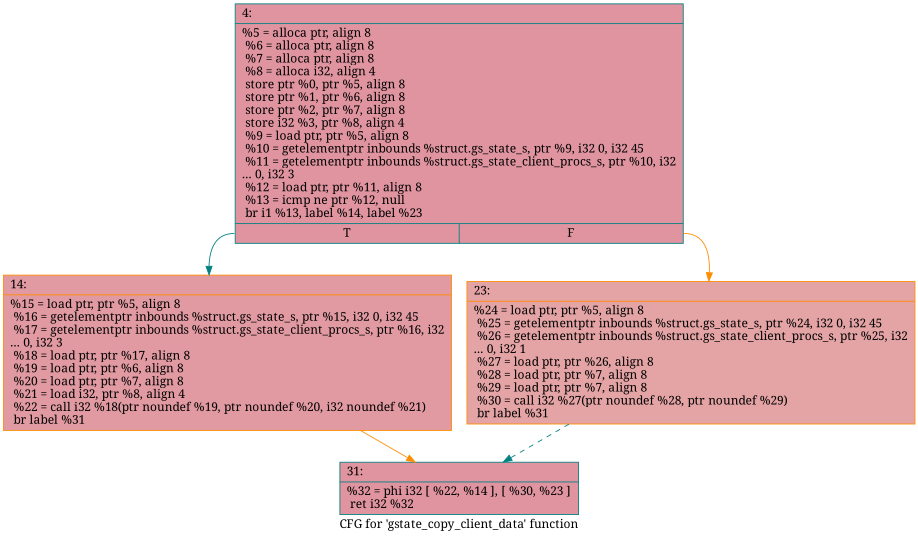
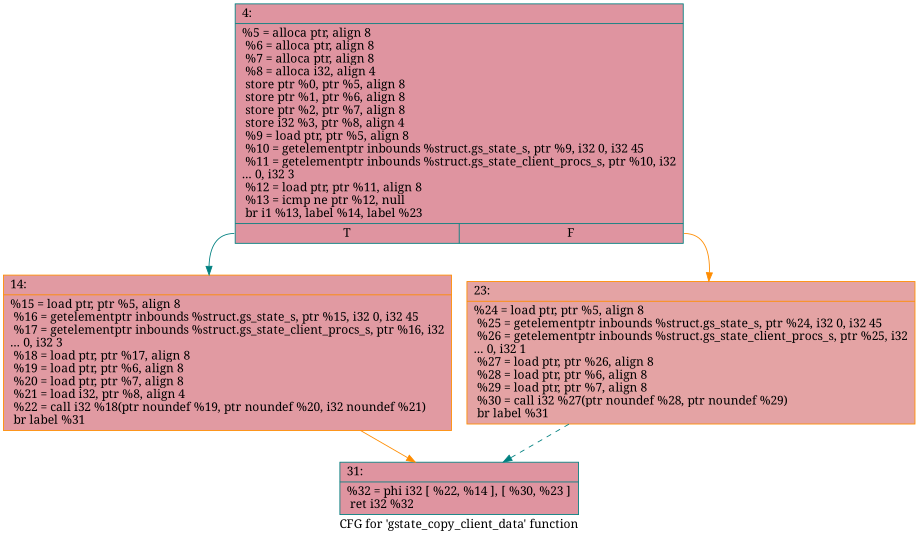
(560, 375) -> (560, 375)
